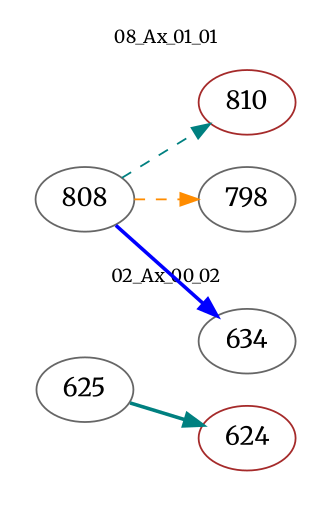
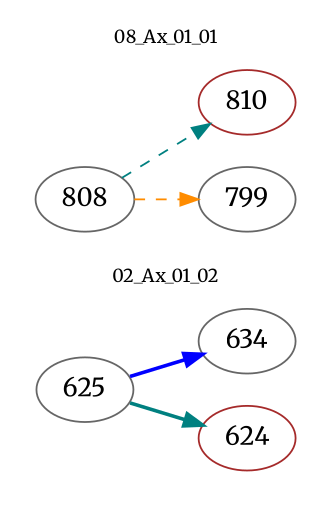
(247, 199) -> (247, 199)
(168, 272) -> (157, 368)
(166, 277) -> (166, 277)
